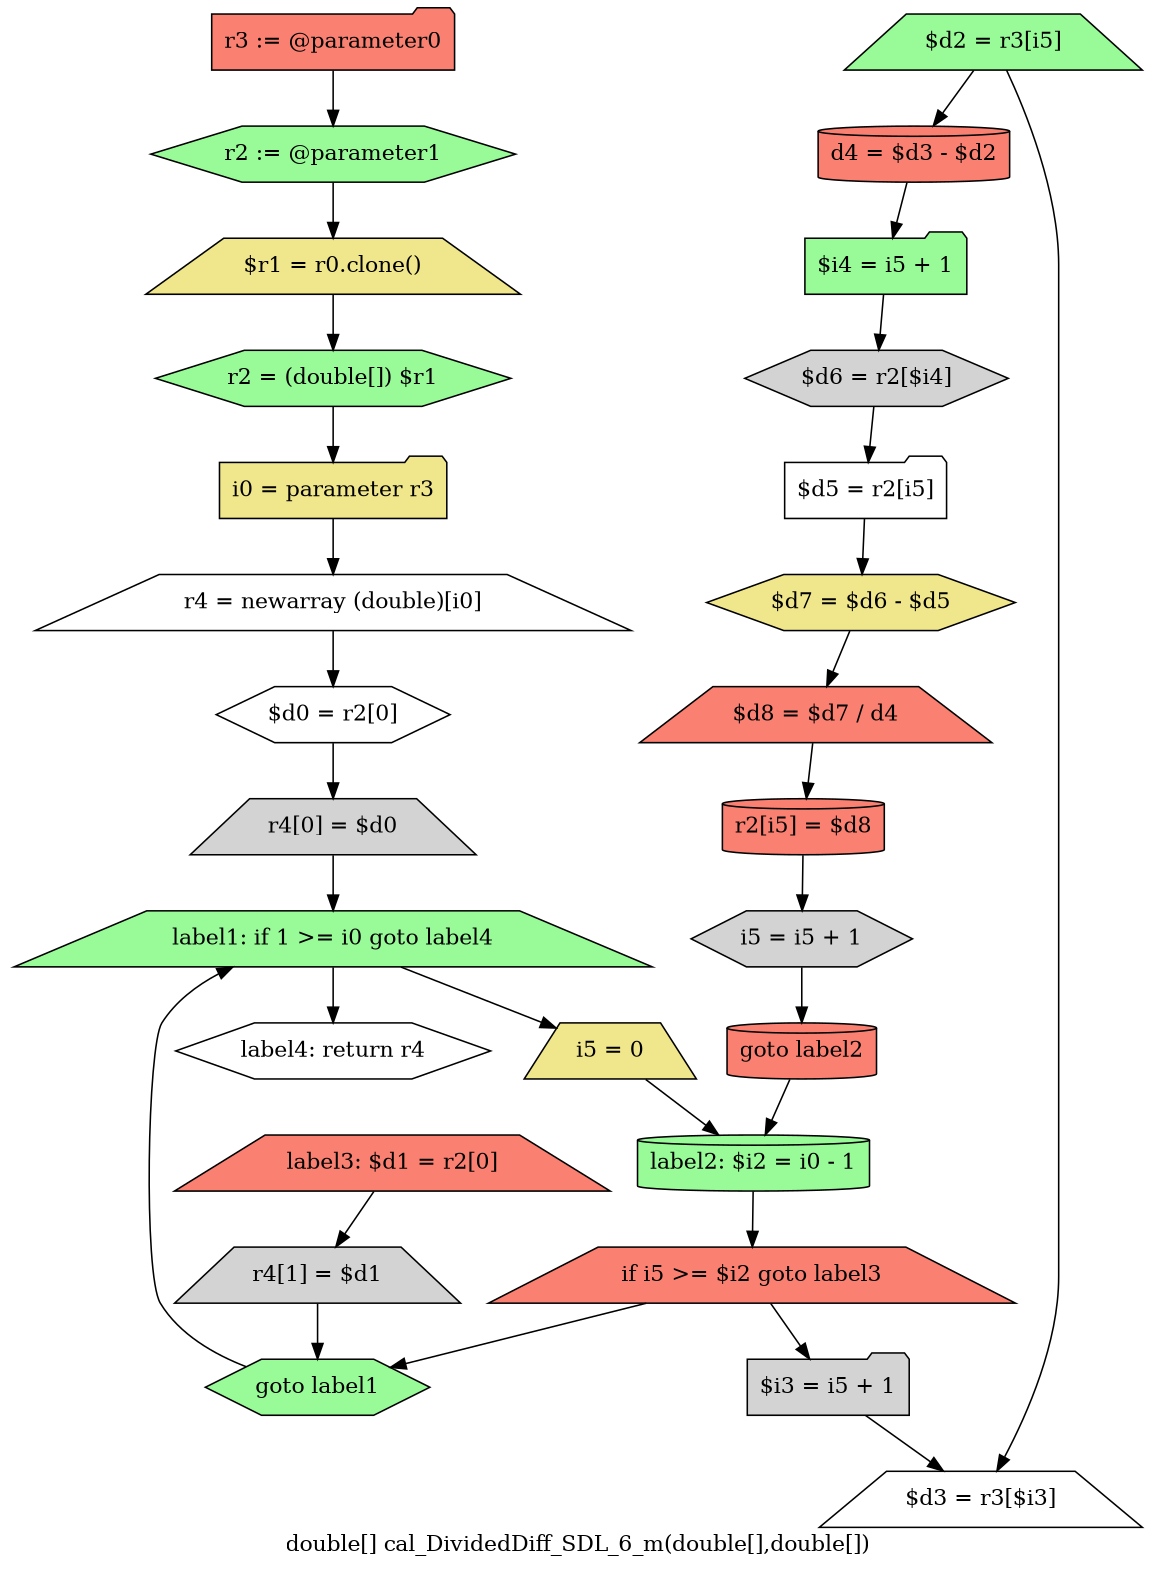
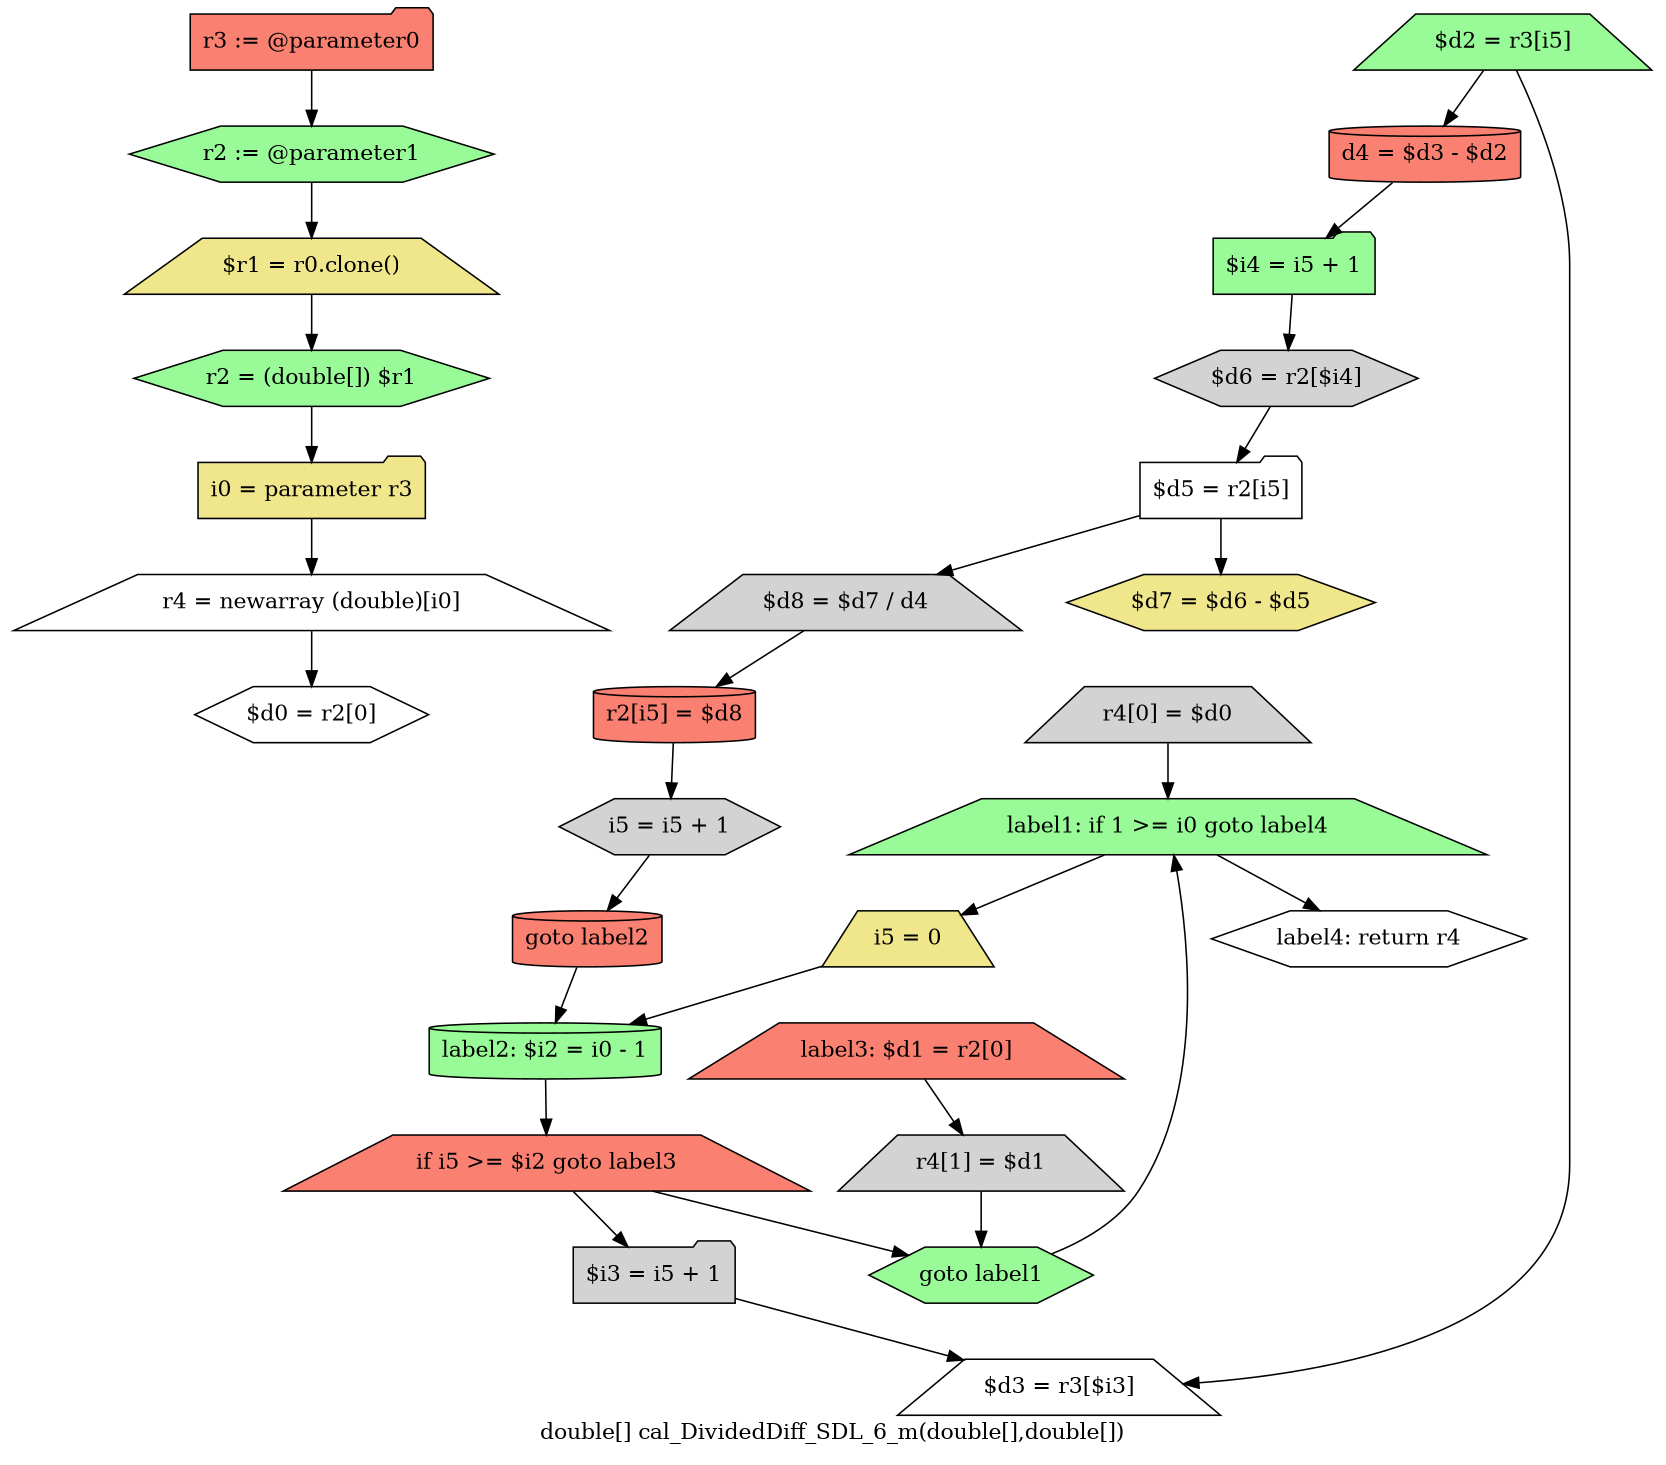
(841, 651) -> (1046, 543)
(816, 715) -> (846, 603)
(333, 763) -> none
